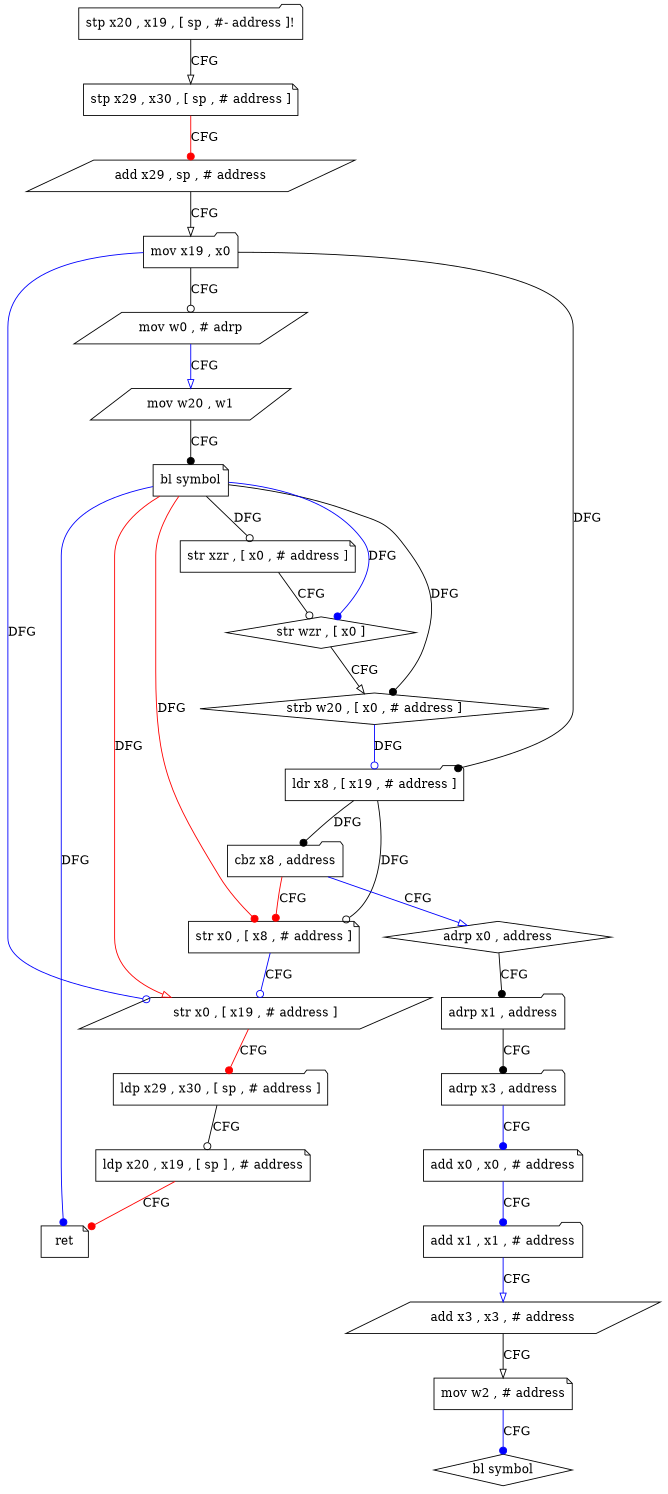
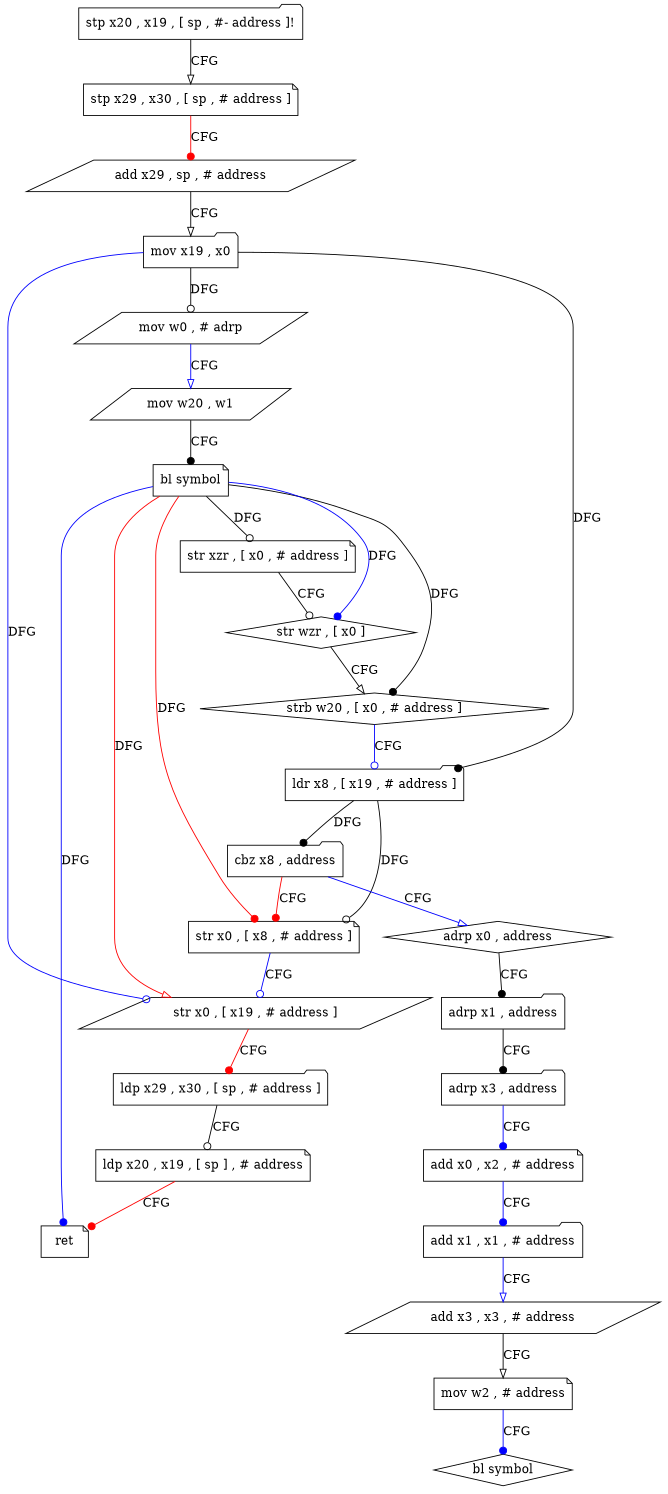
(205, 290) -> (205, 290)
(388, 747) -> (388, 747)
(503, 1166) -> (503, 1166)
